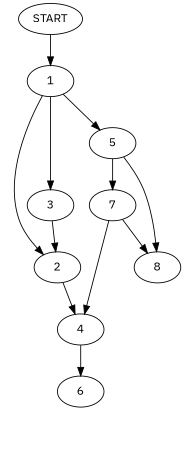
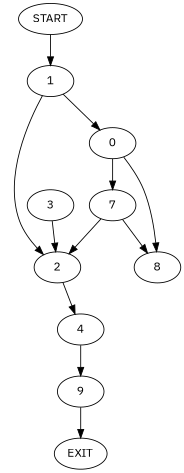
(51, 139) -> none
(113, 143) -> (113, 143)
(98, 263) -> (88, 233)
(81, 392) -> (81, 392)
none -> (81, 454)
